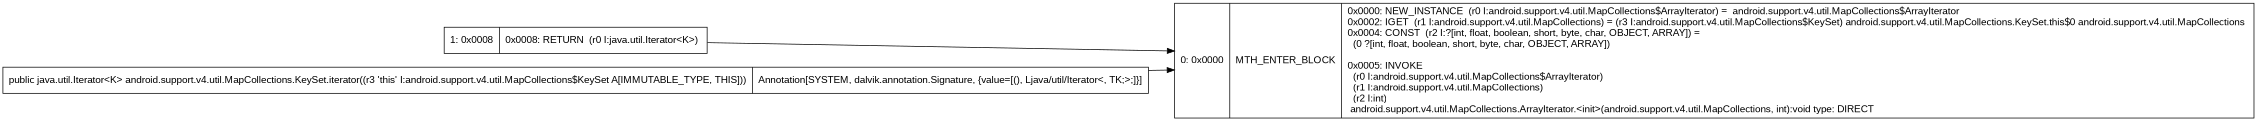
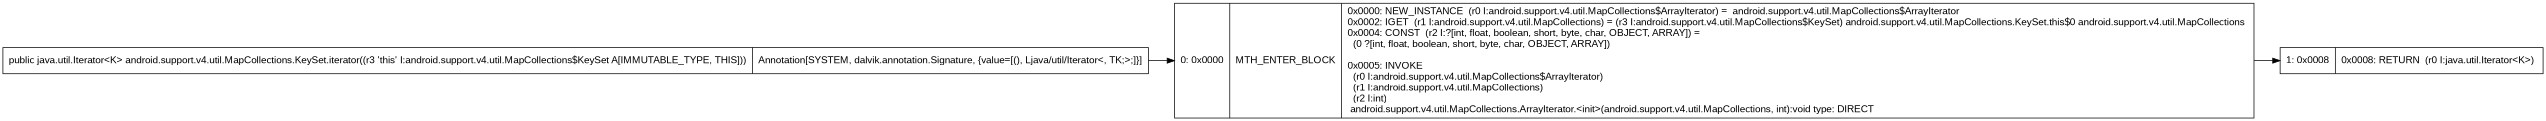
(937, 47) -> (2263, 61)
